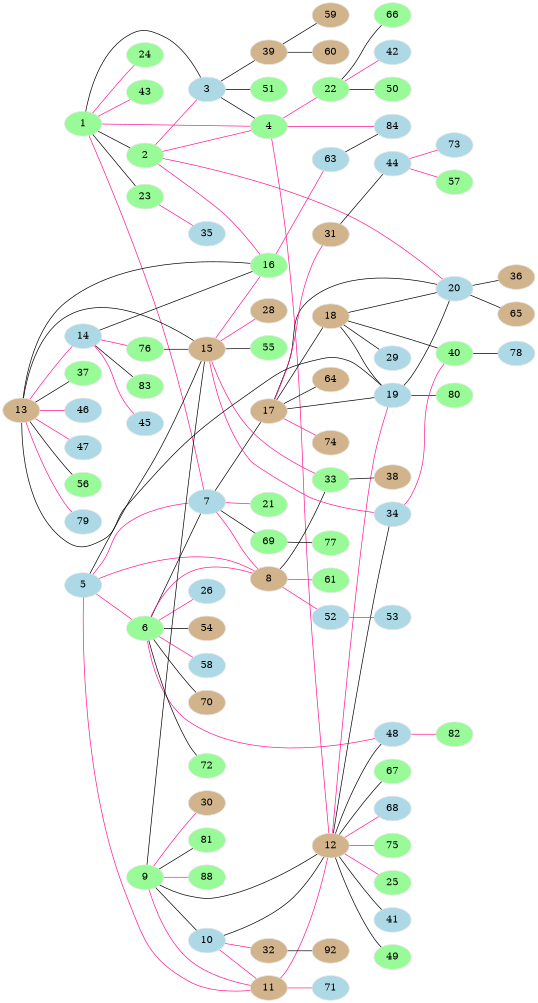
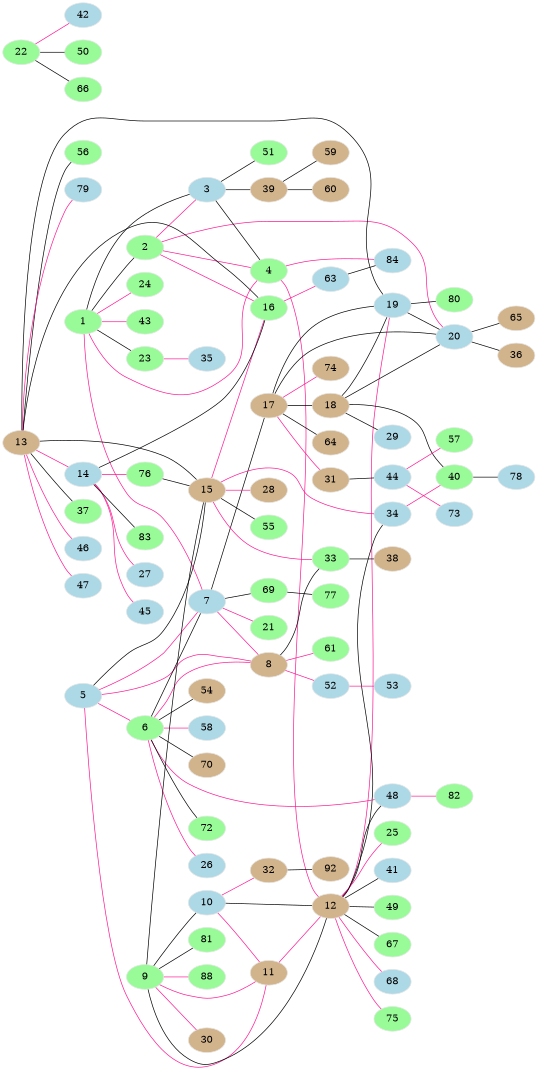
(300, 108) -> none
none -> (145, 575)
(331, 988) -> none
